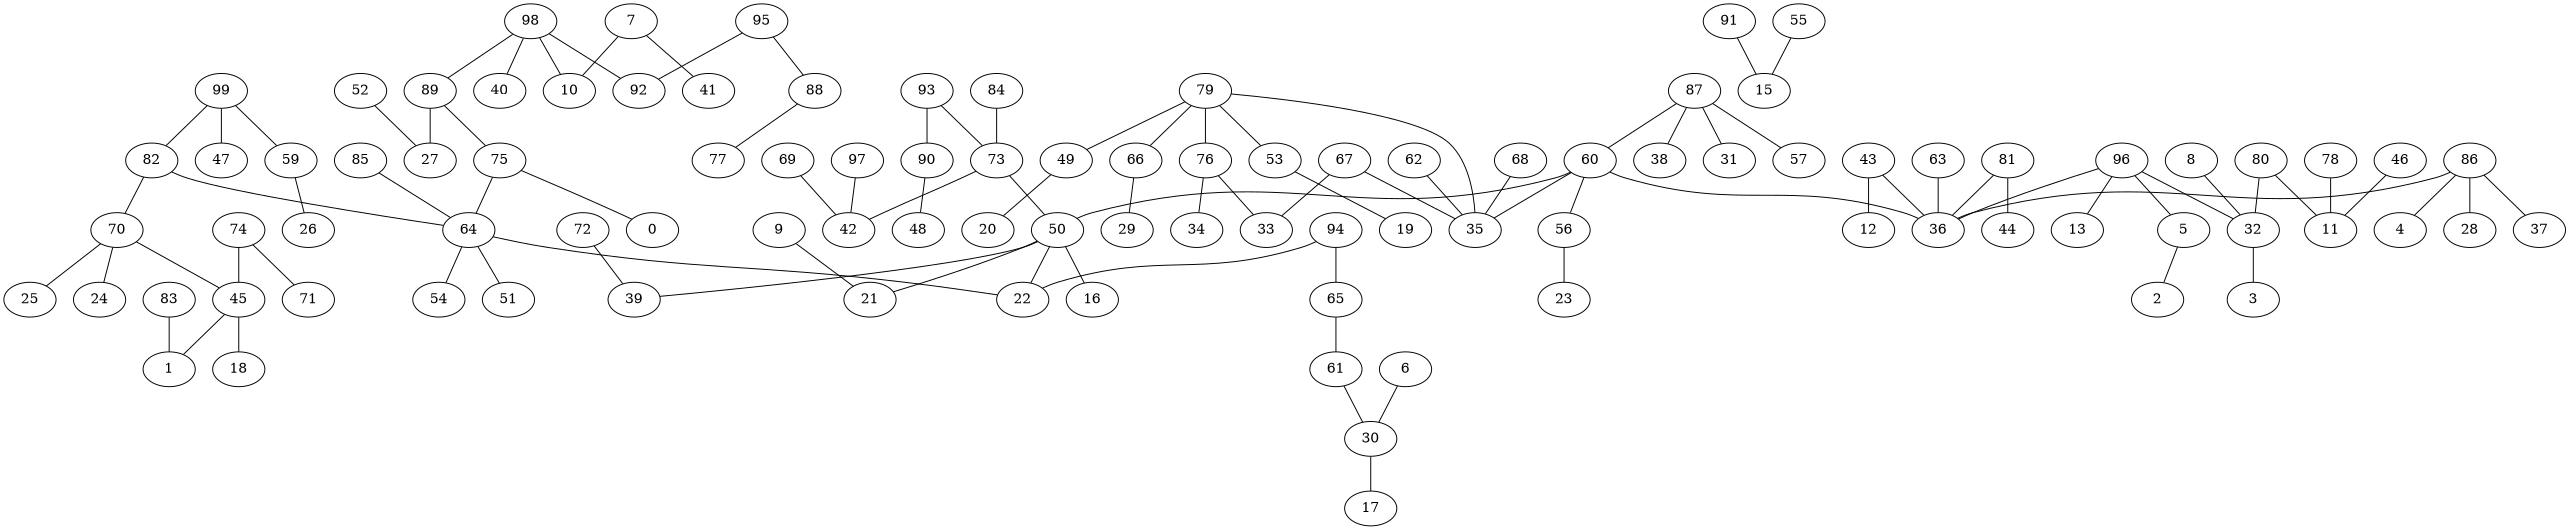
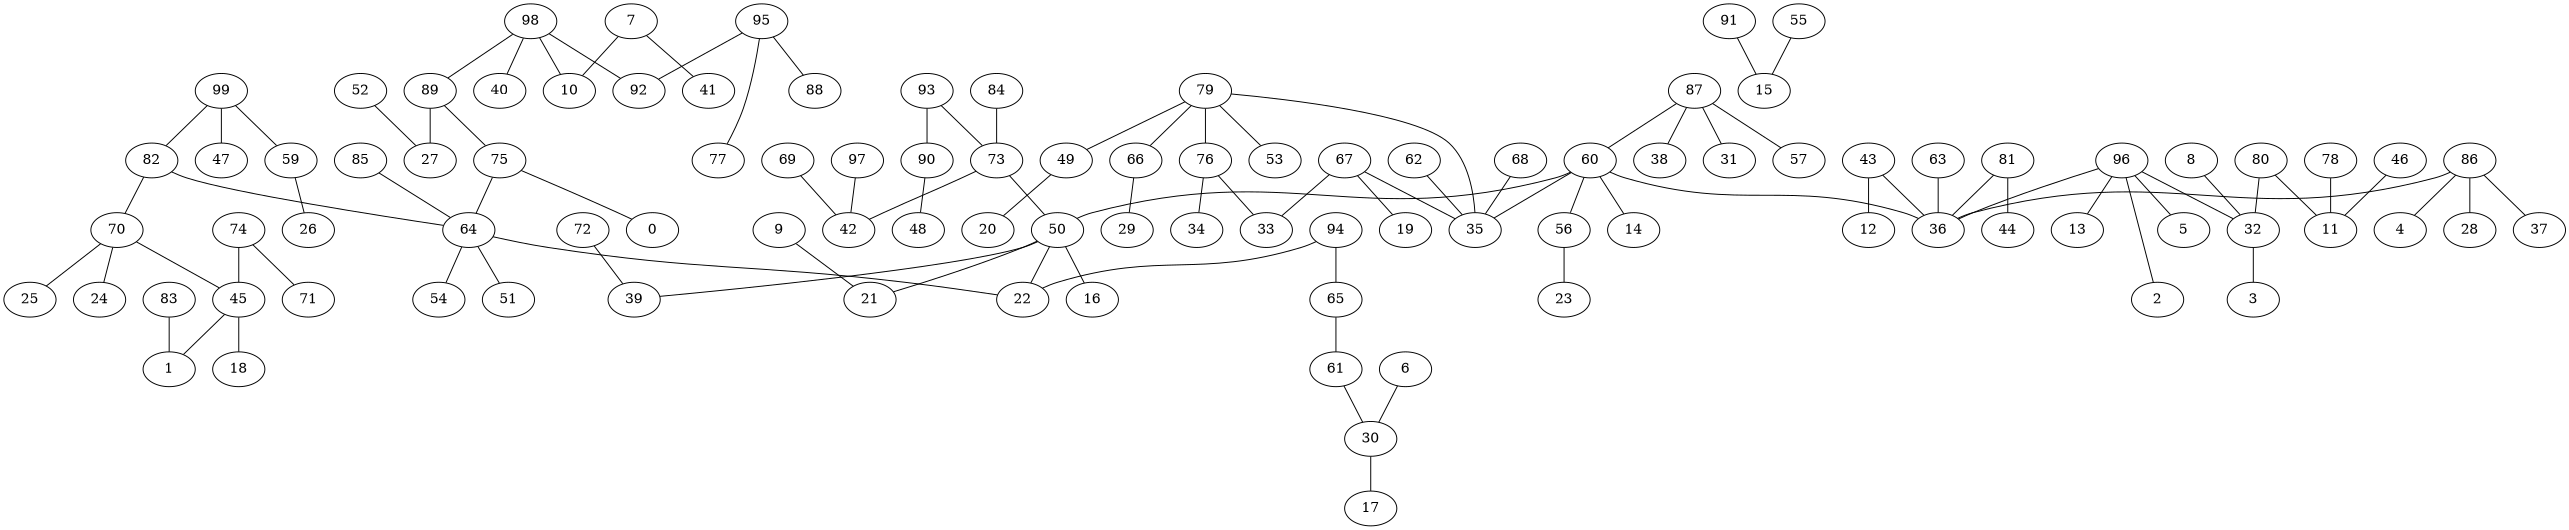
(767, 126) -> (748, 93)
(1329, 189) -> (1372, 191)
none -> (1634, 230)
(2171, 265) -> (2140, 230)
